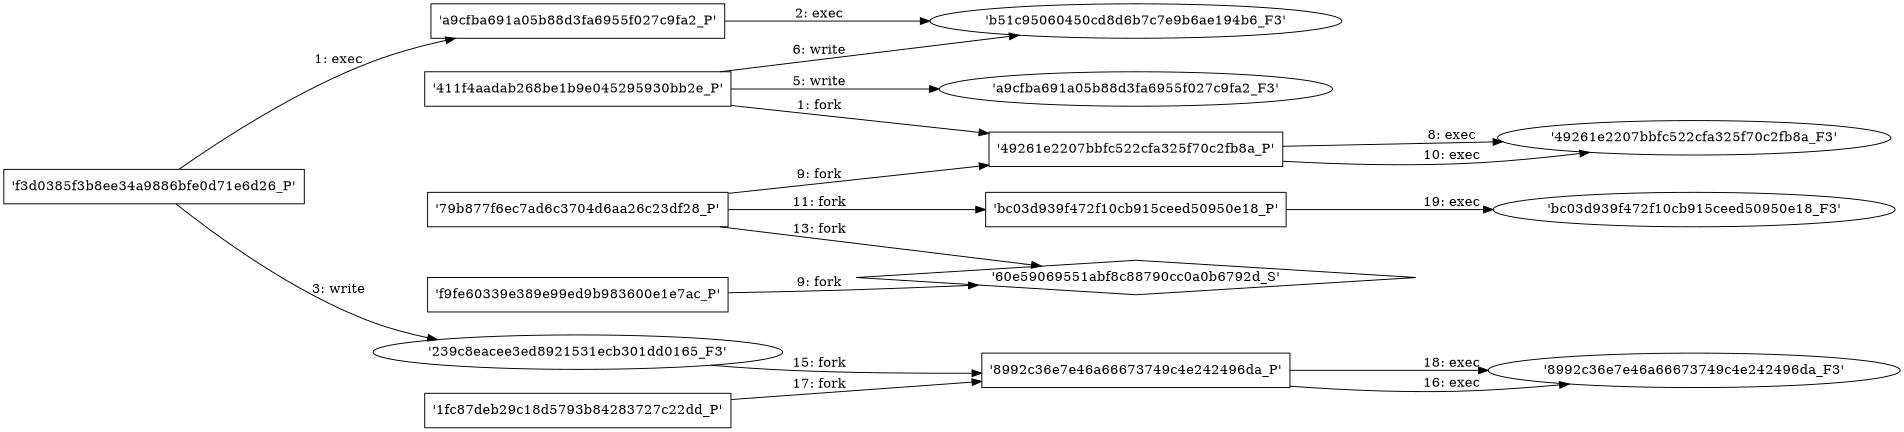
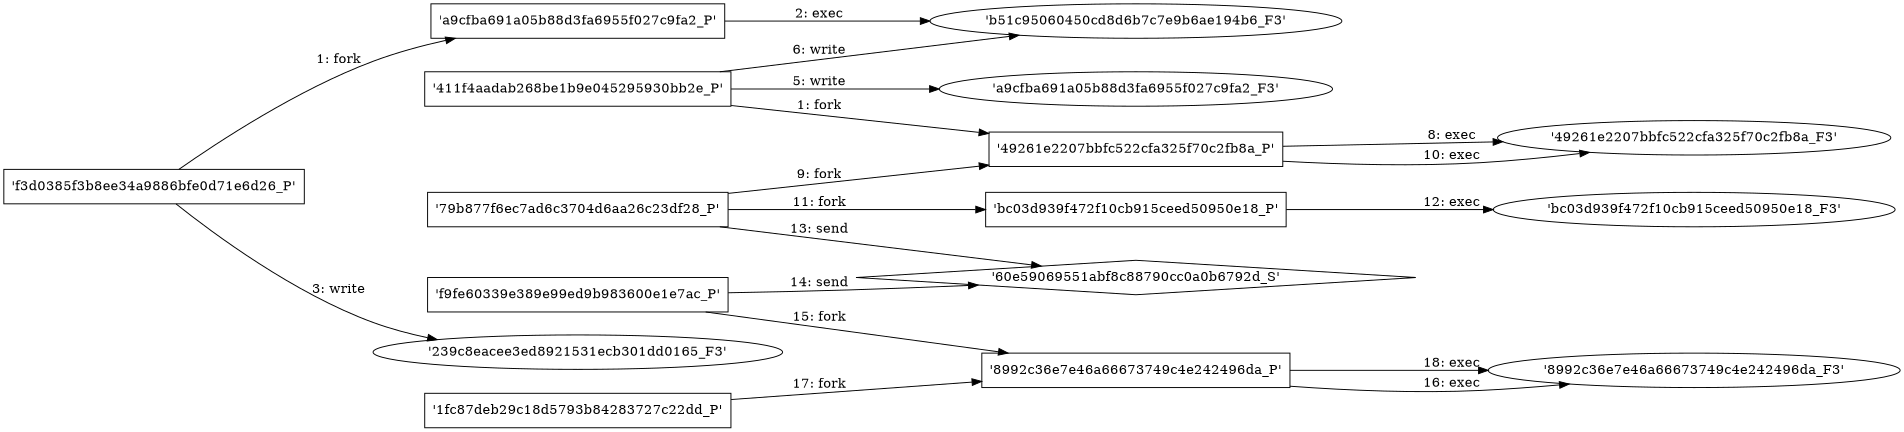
(339, 60) -> (339, 60)
(1452, 202) -> (1452, 202)
(819, 229) -> (819, 229)
(819, 283) -> (819, 283)
(841, 372) -> (852, 332)
